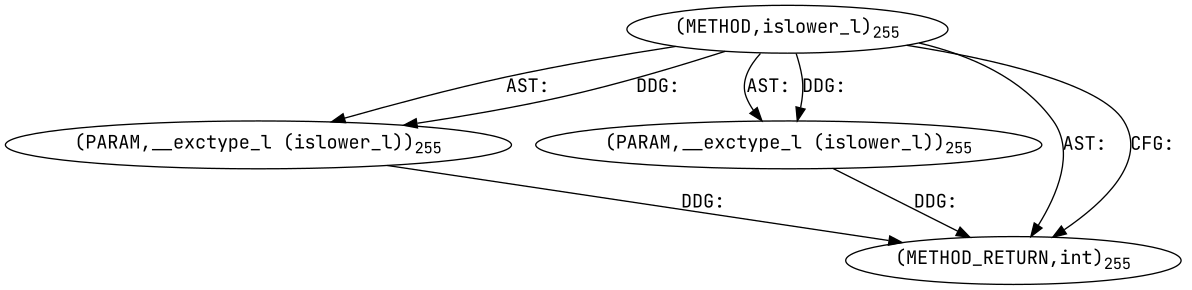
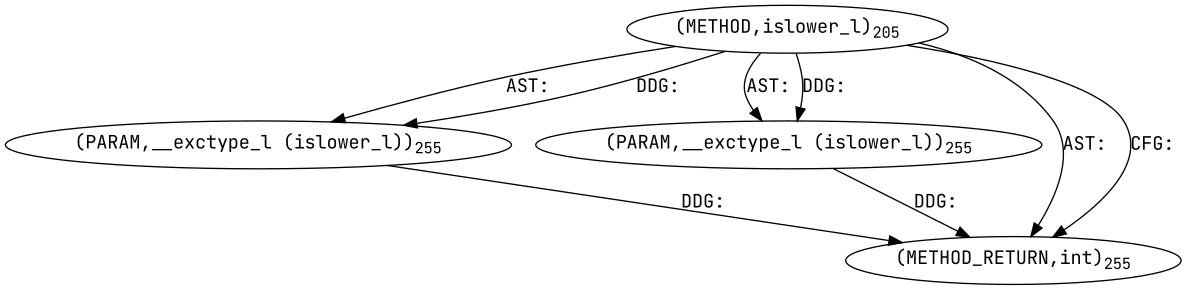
(886, 27) -> (886, 27)
